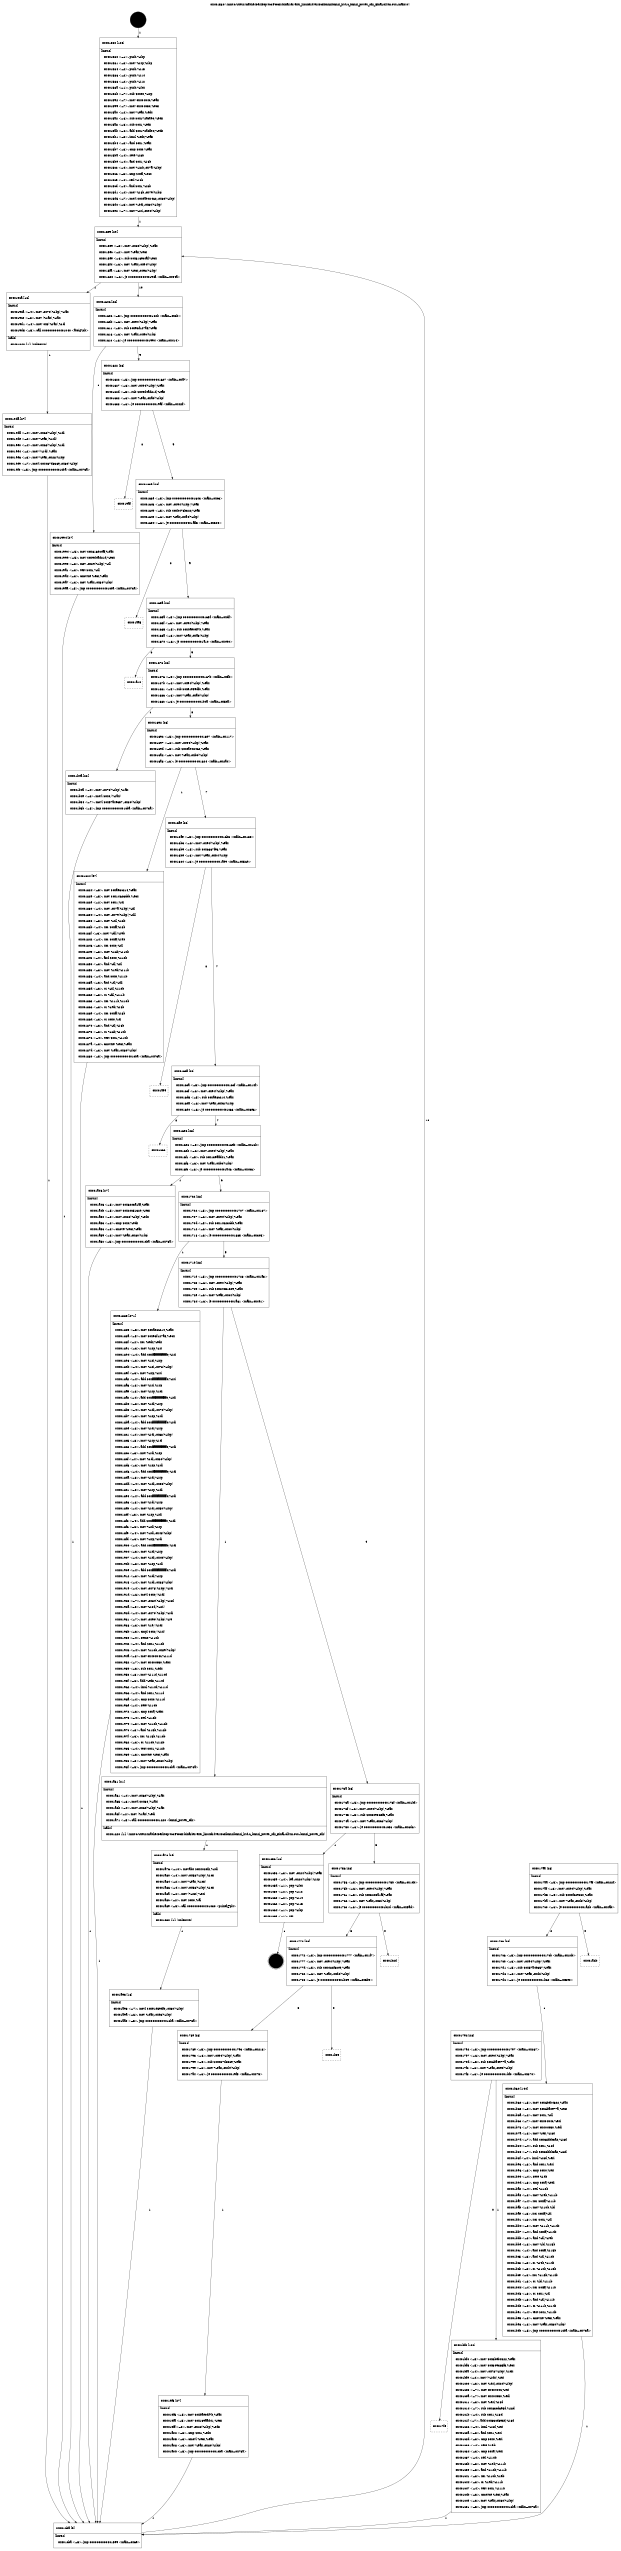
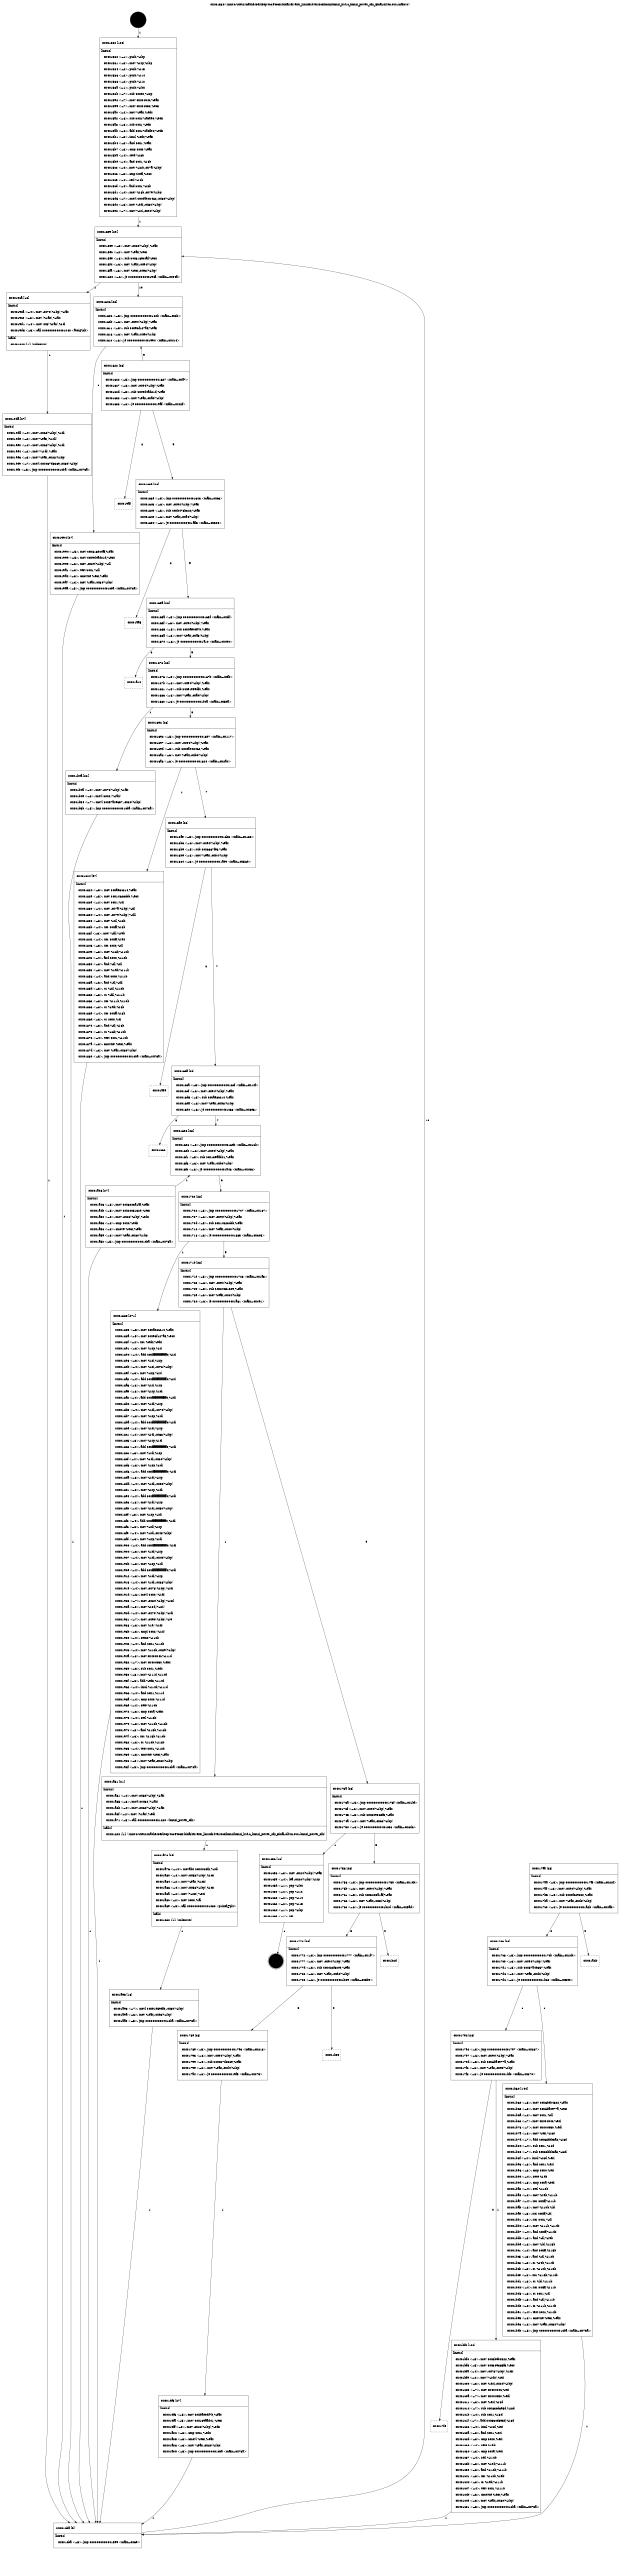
(138, 352) -> (142, 354)
(178, 1180) -> (182, 1182)
none -> (515, 2007)
